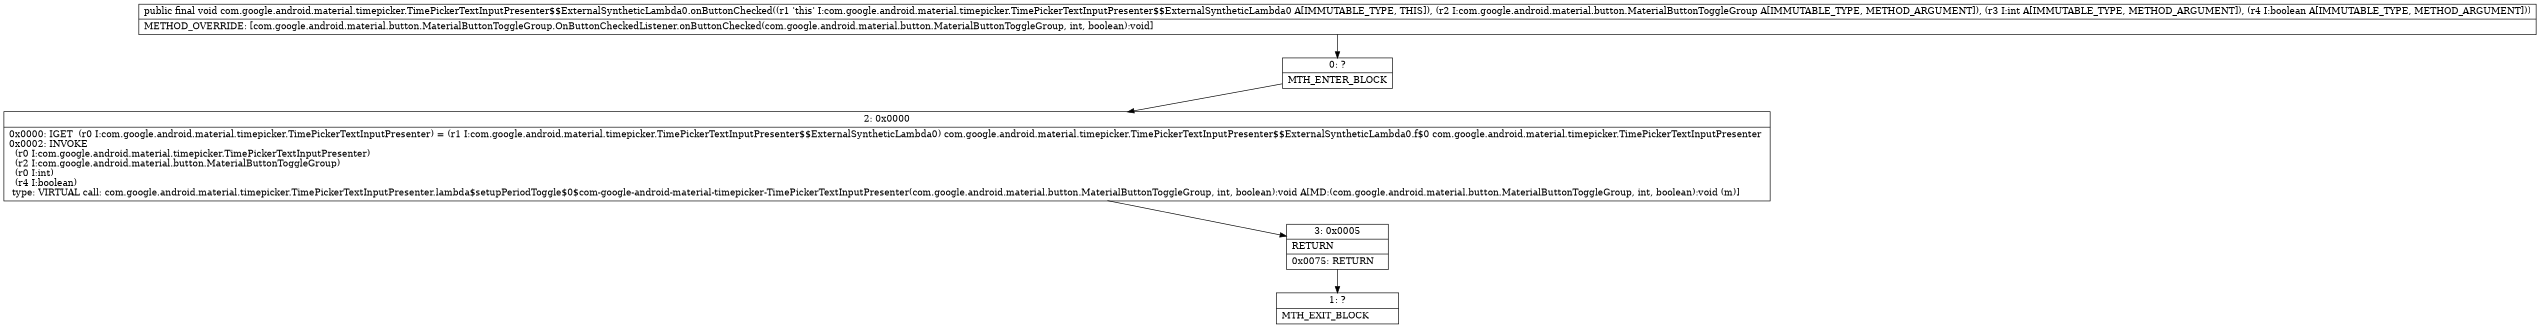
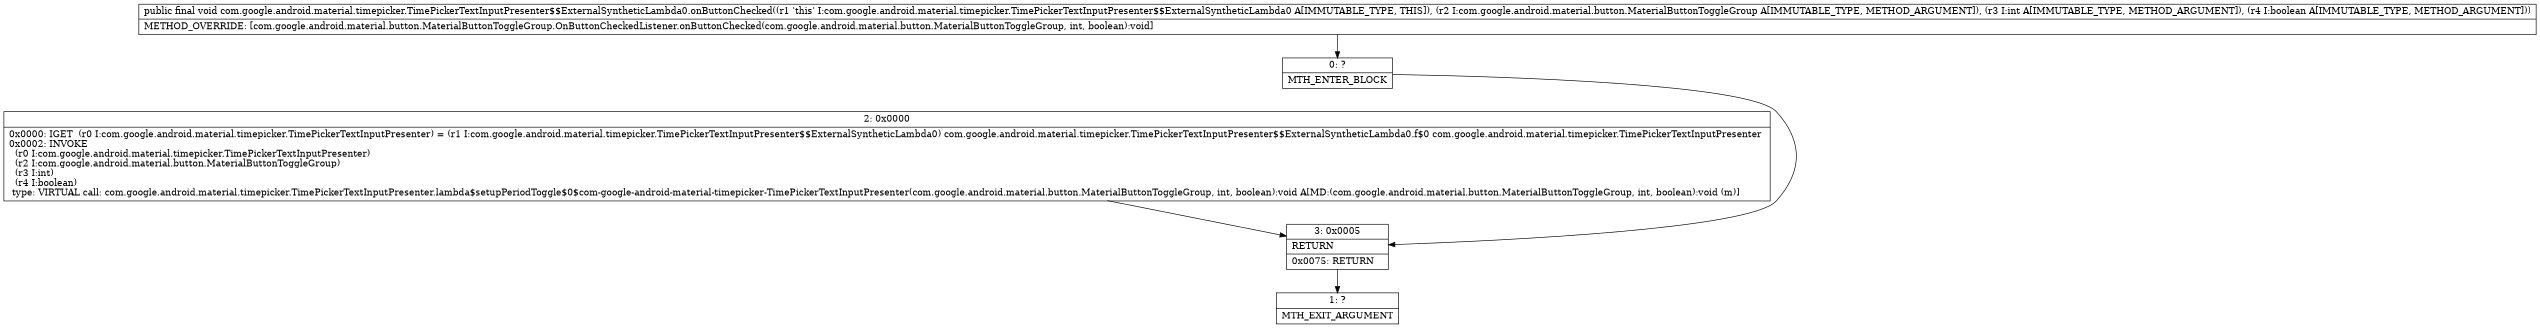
(1208, 97) -> (1796, 155)
(32, 173) -> (32, 173)
(1326, 316) -> (1337, 316)
